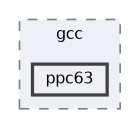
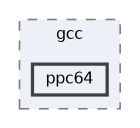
(70, 80) -> (70, 80)
